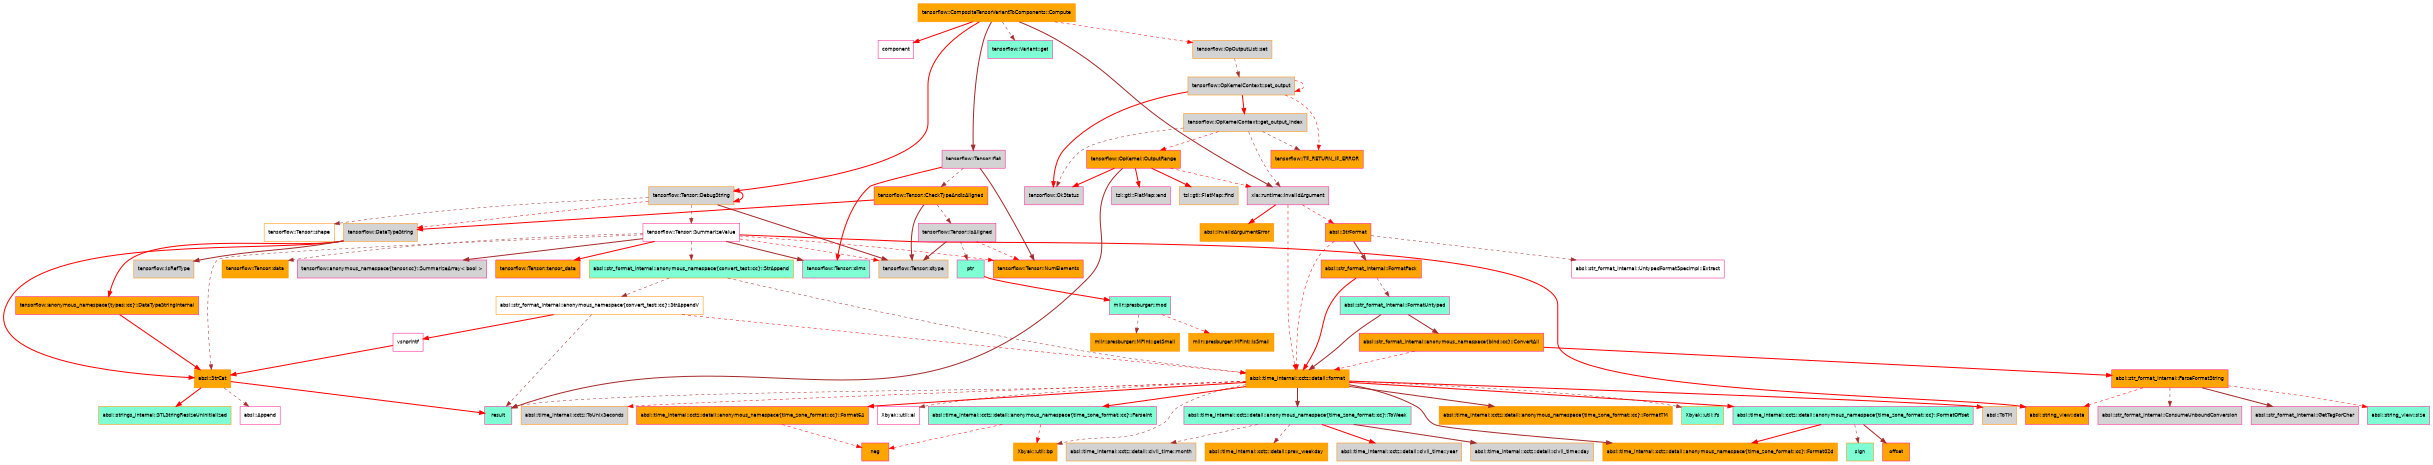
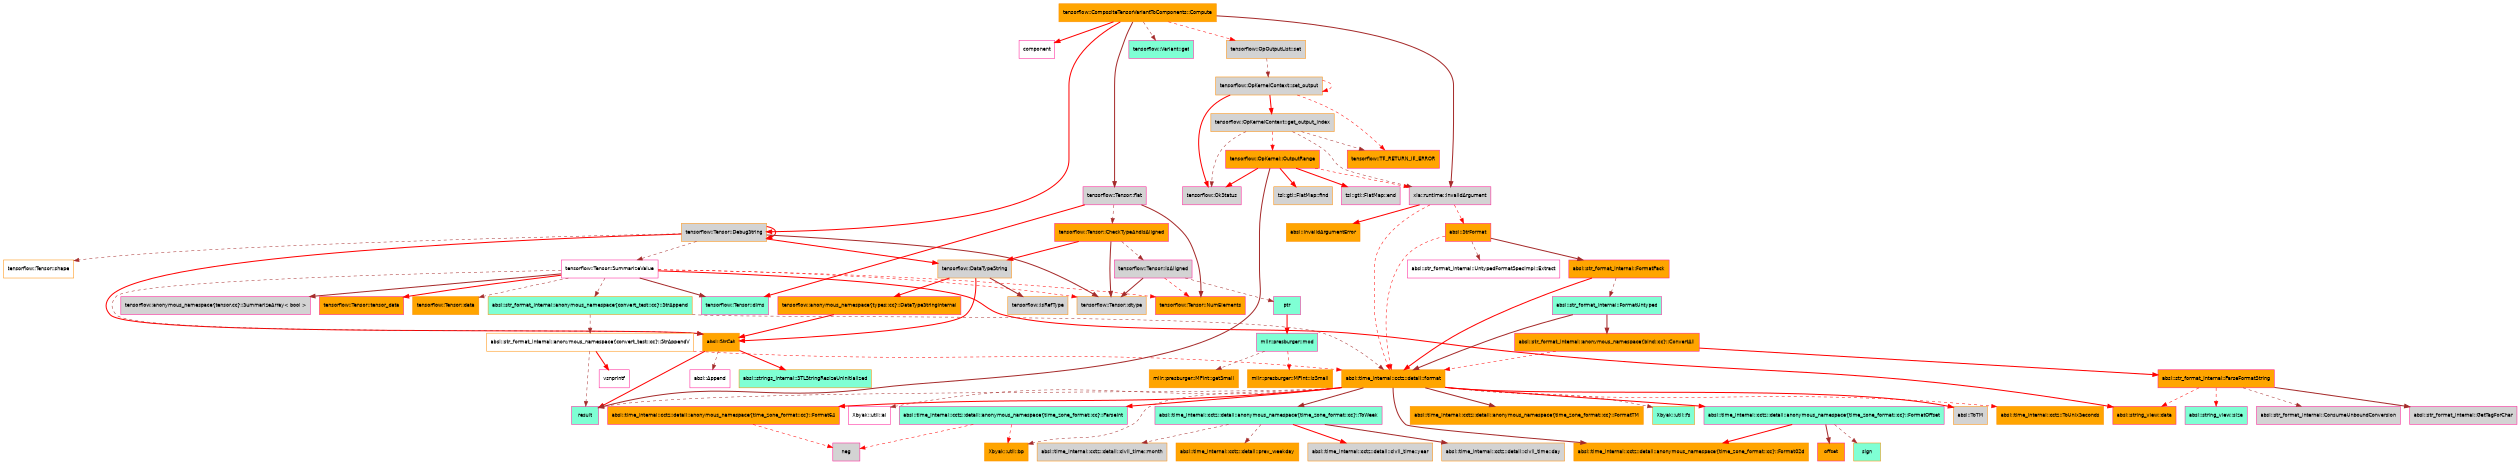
(536, 214) -> (850, 251)
(314, 360) -> (107, 311)
(574, 415) -> (2050, 415)
(875, 452) -> (846, 452)
